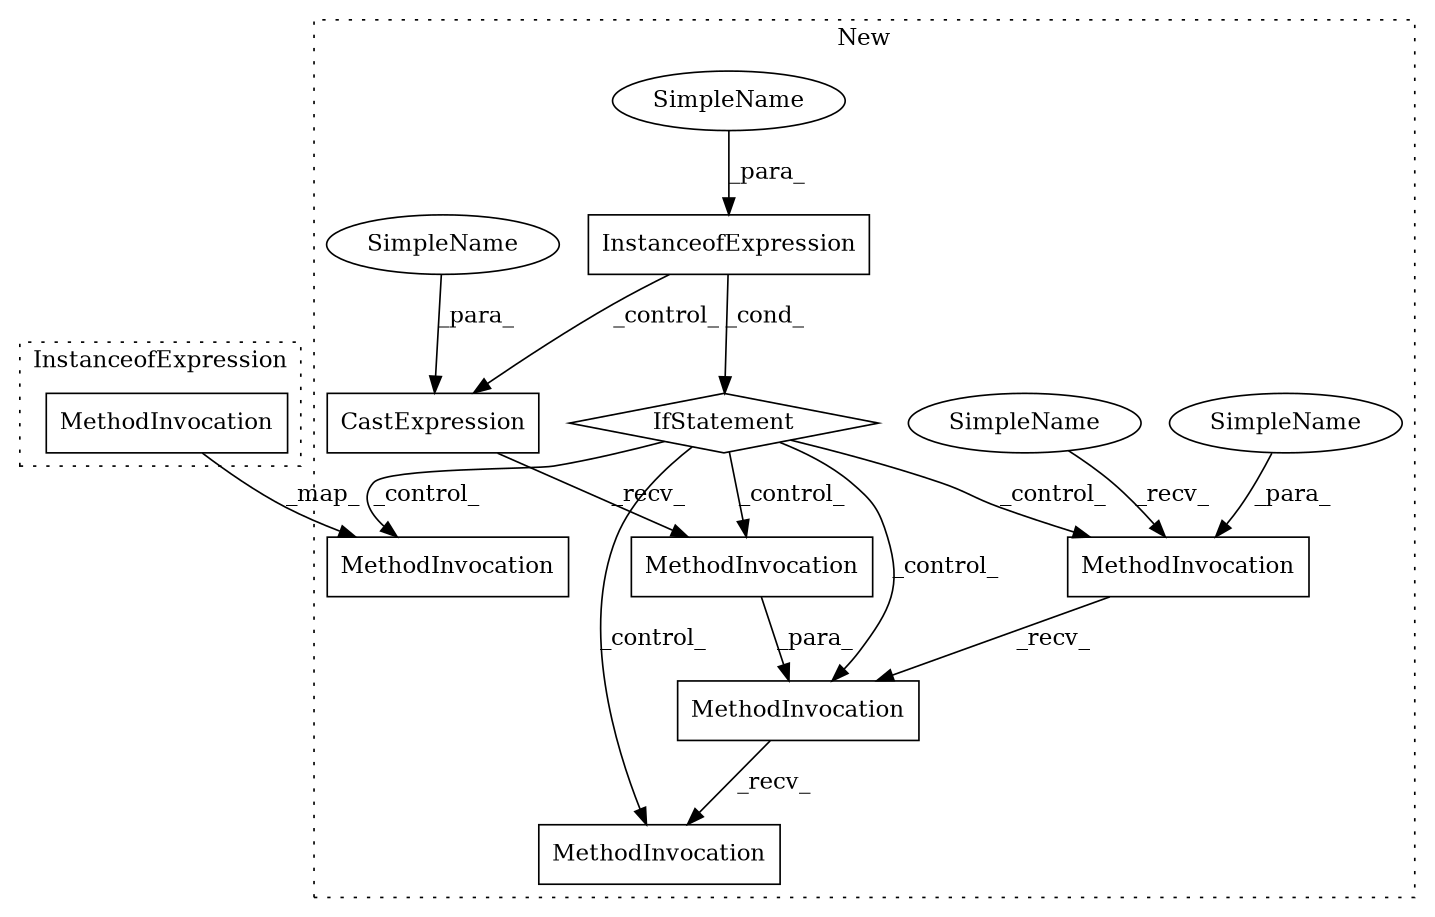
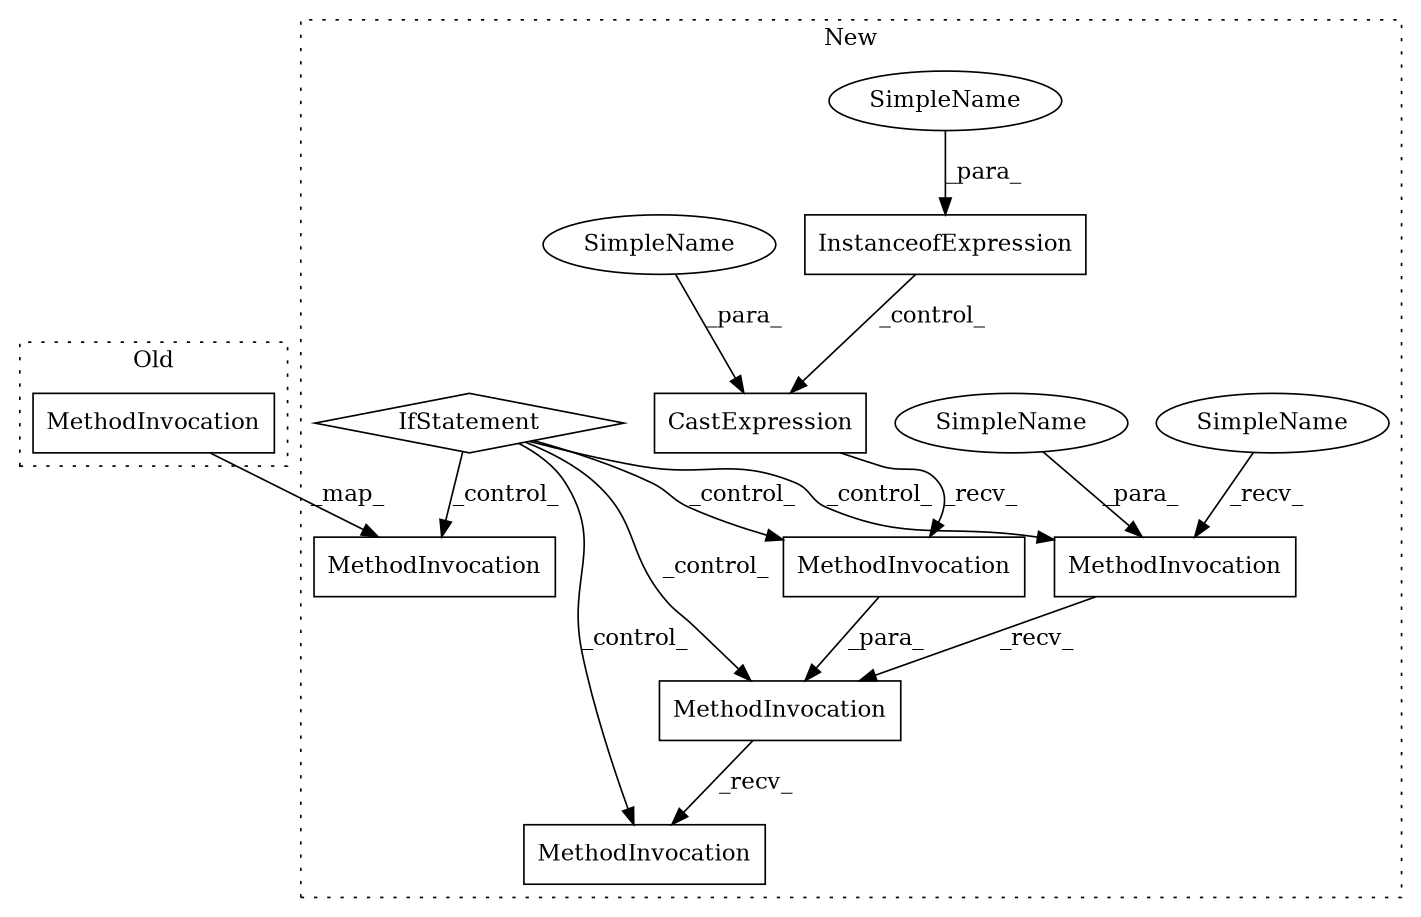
(727, 326) -> none
(160, 361) -> (154, 361)
